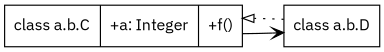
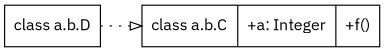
(257, 33) -> none
